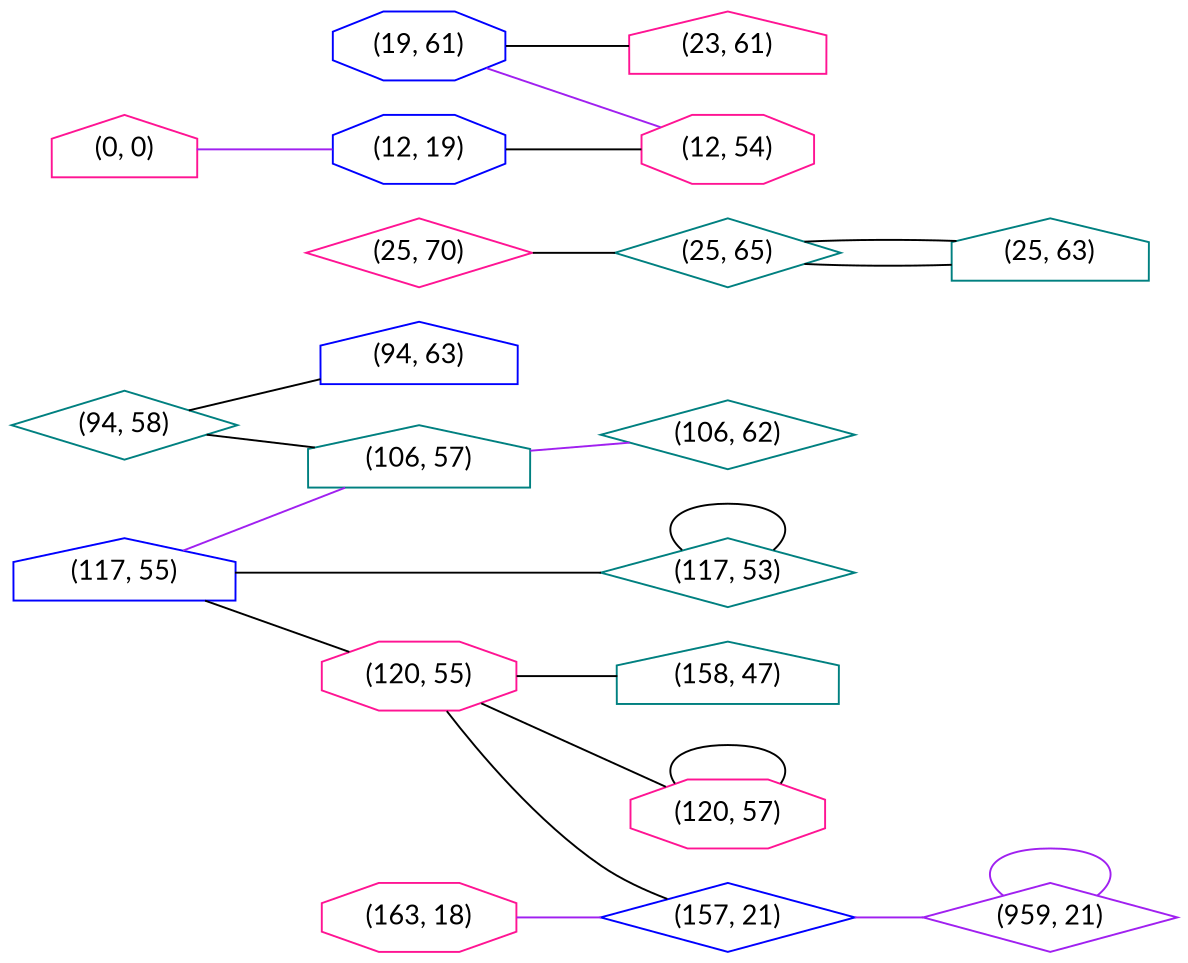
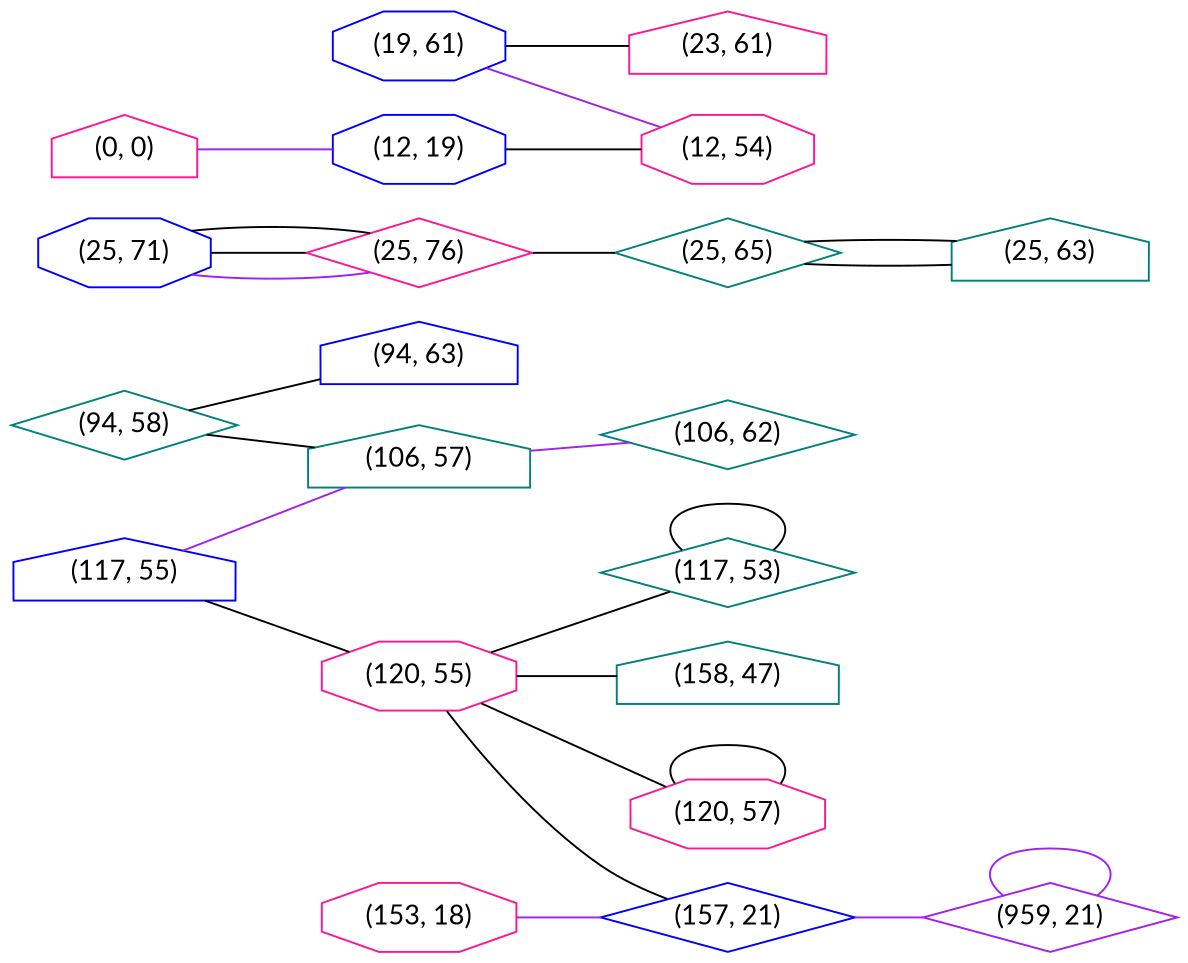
none -> (124, 253)
(419, 253) -> (419, 253)
(418, 573) -> (580, 622)
(419, 917) -> (419, 917)
